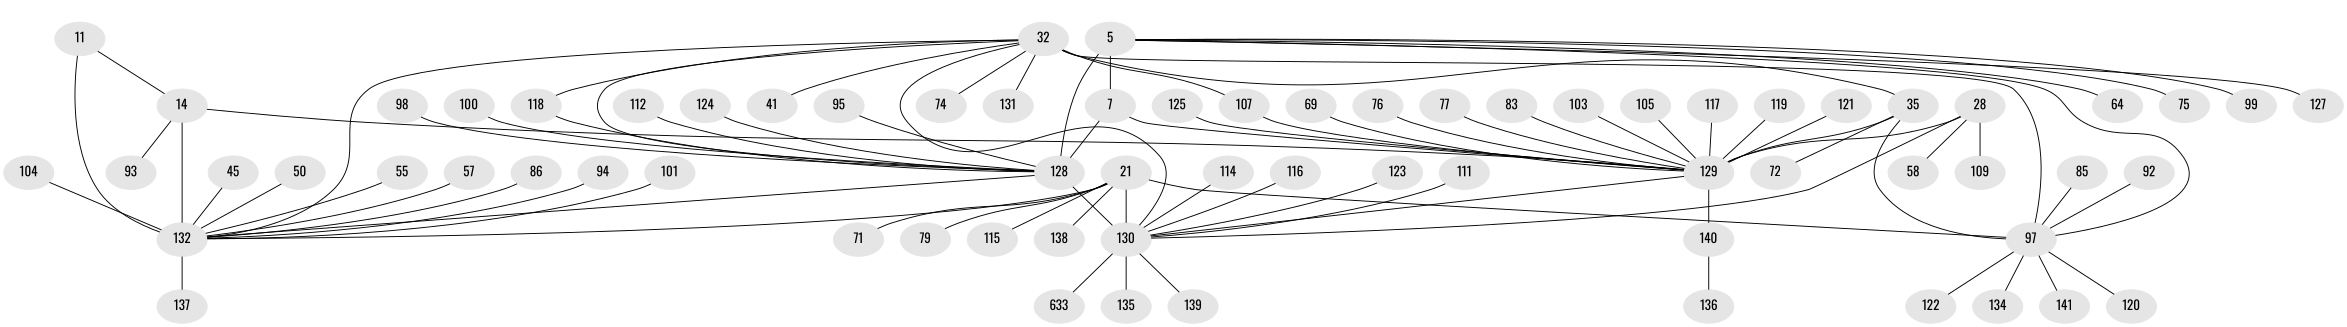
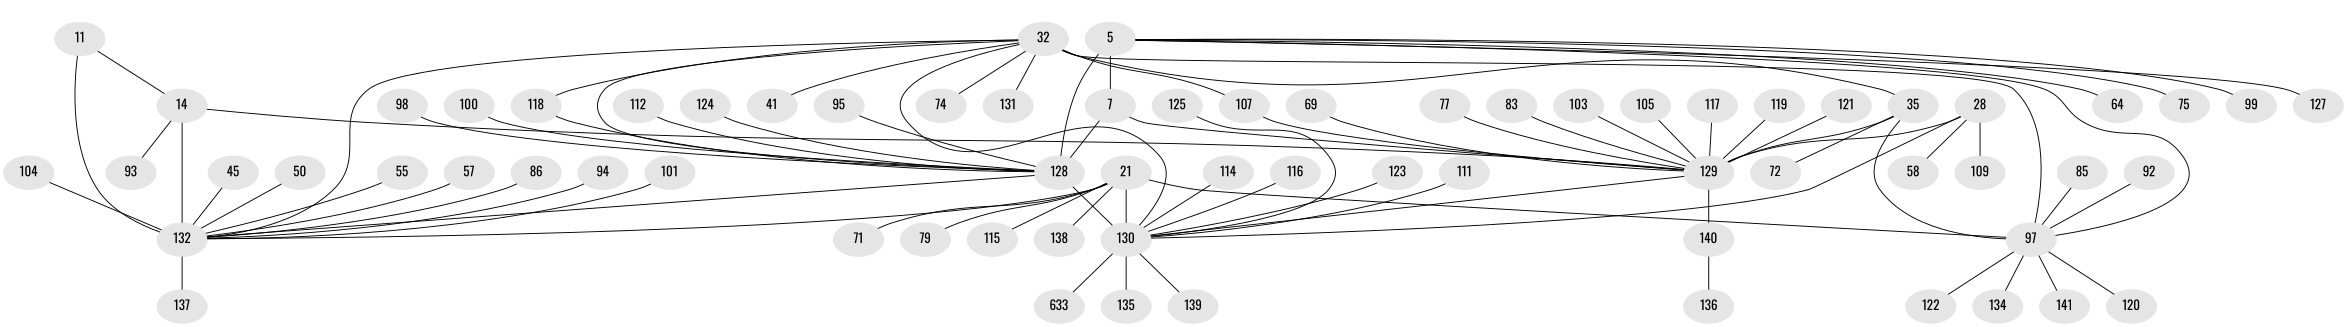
(1378, 106) -> none
(1439, 149) -> (1326, 192)
